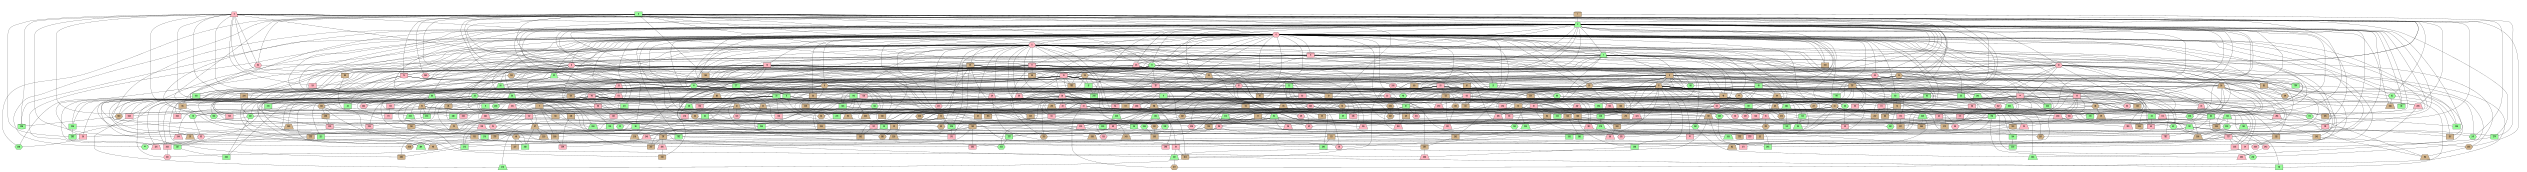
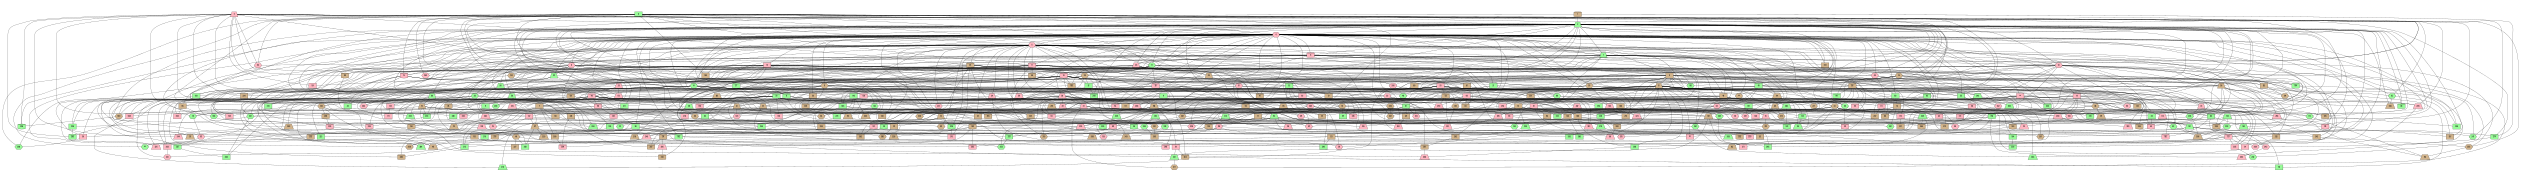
(1896, 30) -> (1823, 102)
